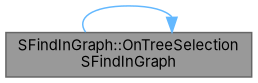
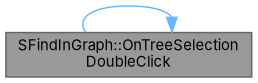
(129, 55) -> (129, 55)
